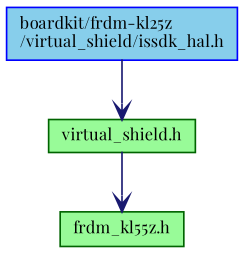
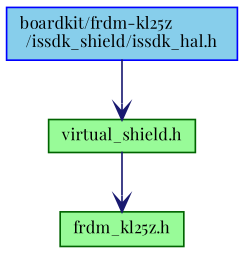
(122, 34) -> (122, 34)
(122, 229) -> (122, 229)
